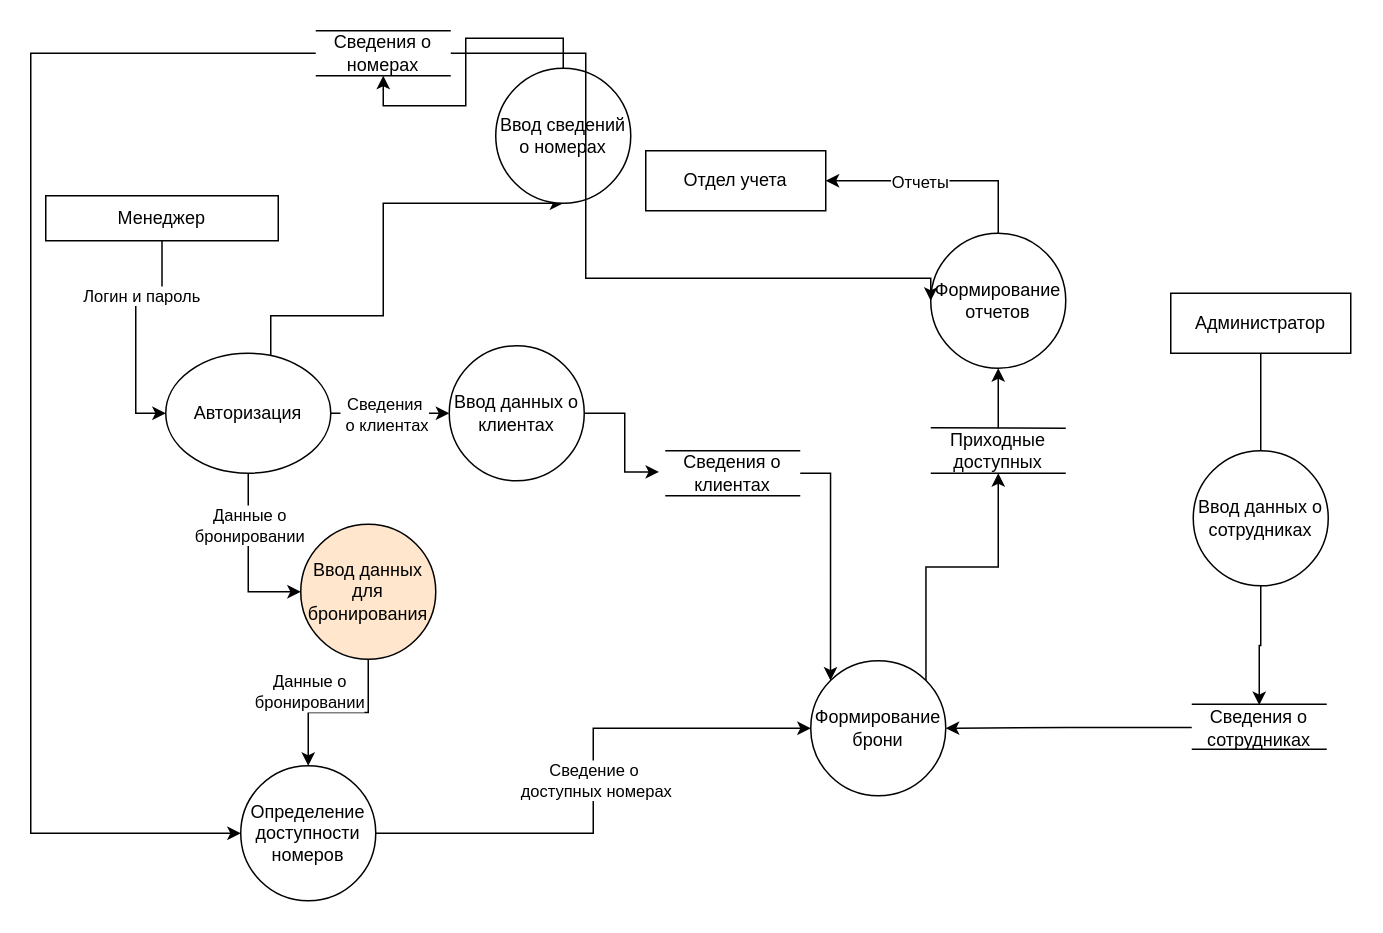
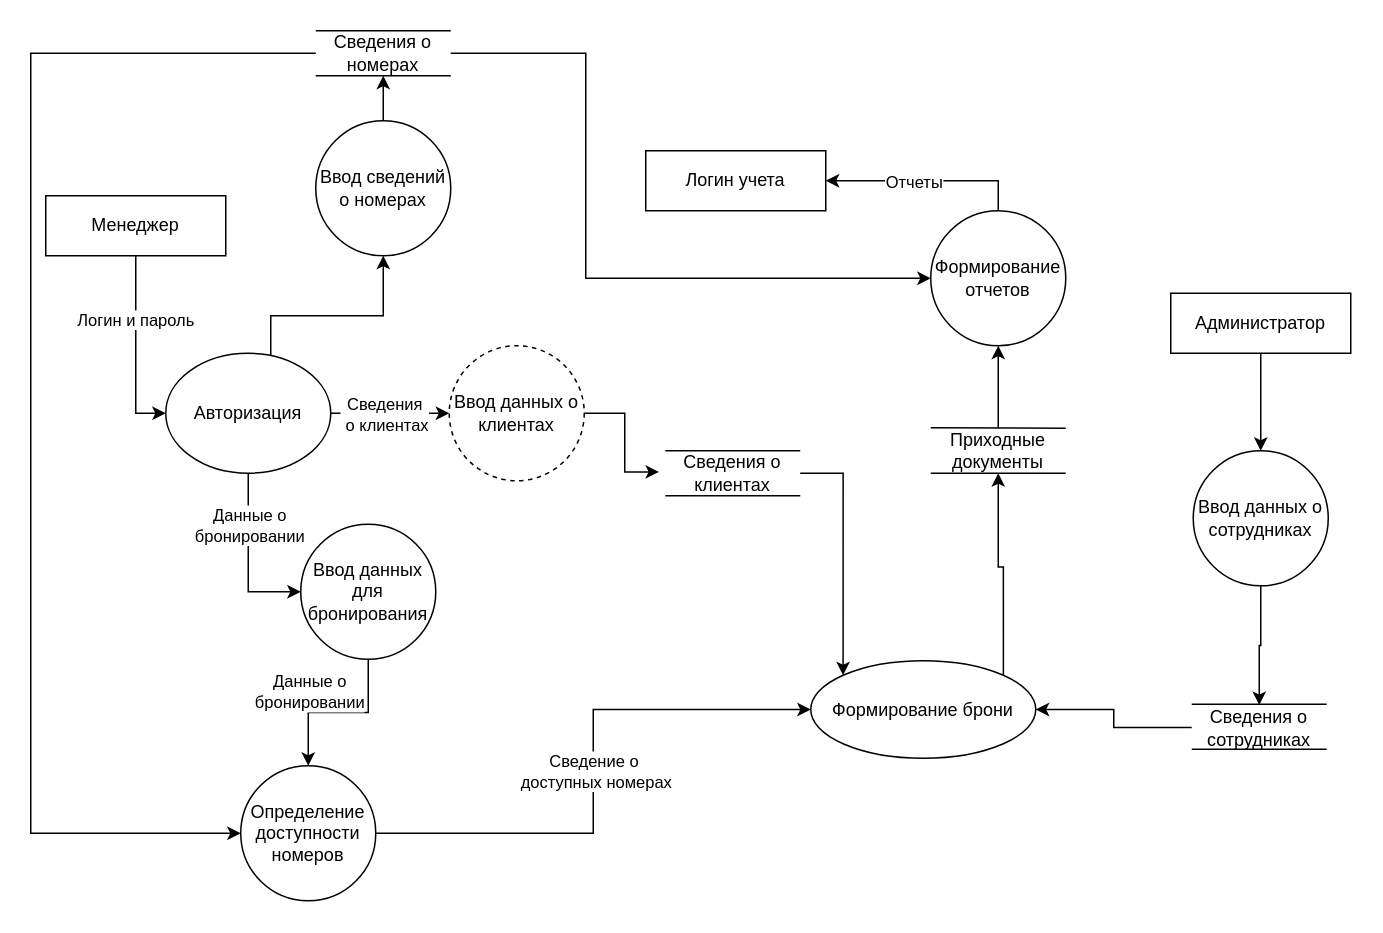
(563, 136) -> (383, 188)
(736, 181) -> (736, 181)
(162, 218) -> (136, 226)
(998, 301) -> (998, 278)
(517, 413) -> (517, 413)
(1261, 443) -> (1261, 439)
(998, 451) -> (998, 451)
(368, 592) -> (368, 592)
(878, 728) -> (923, 710)
